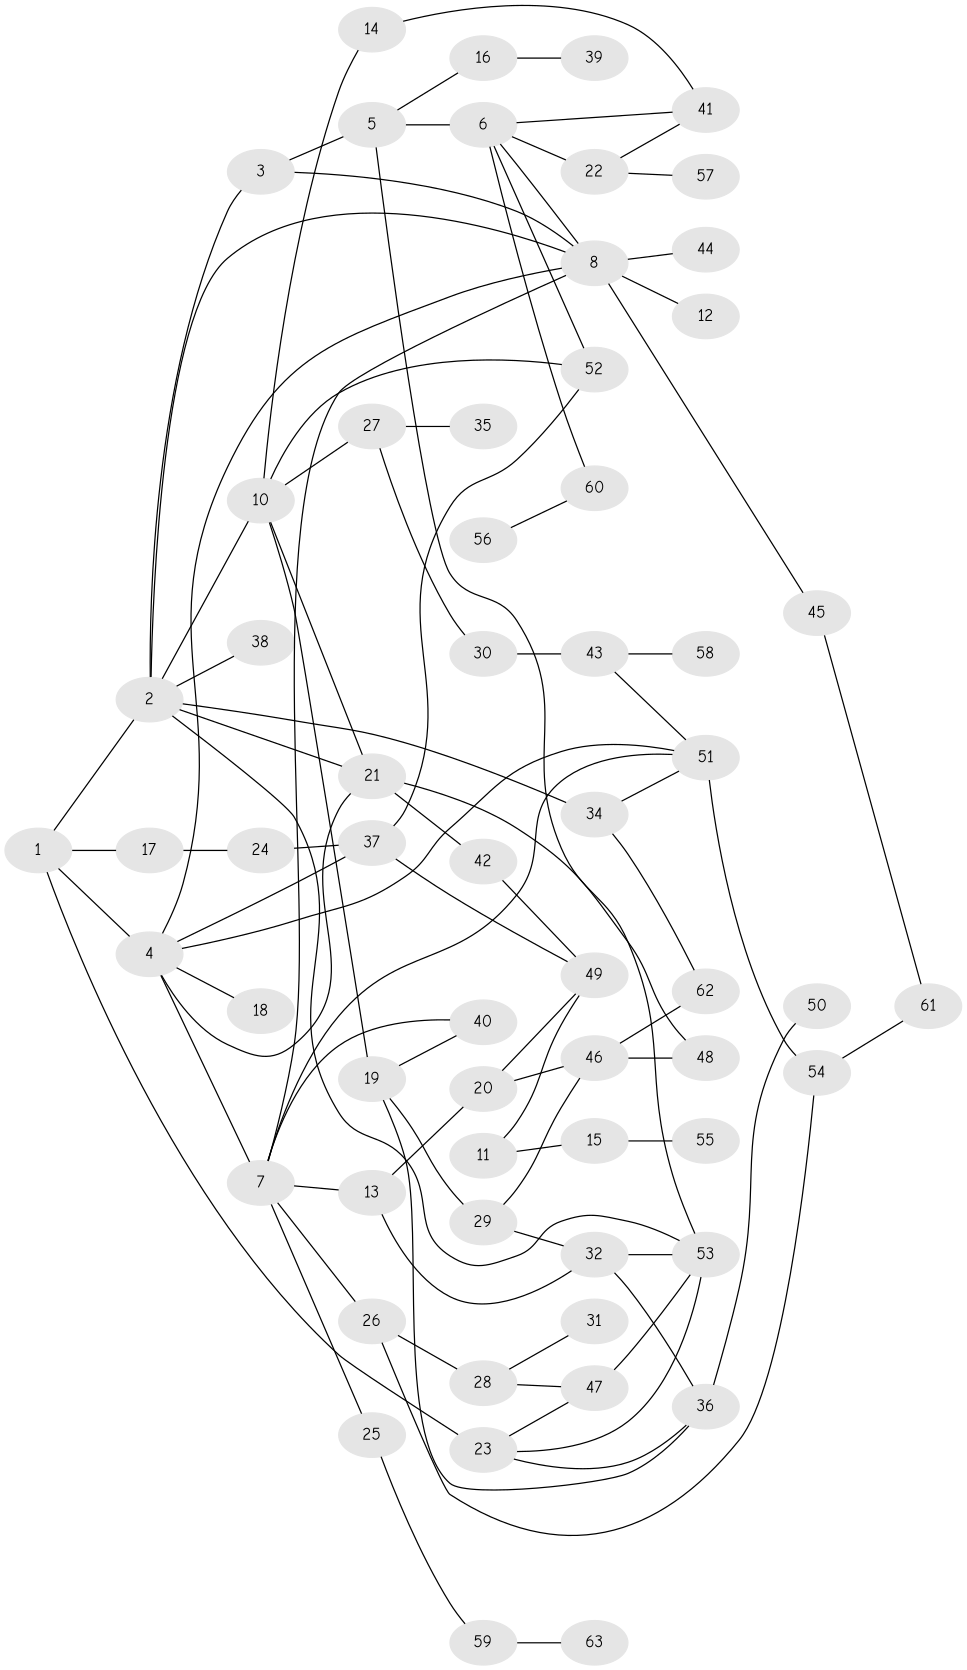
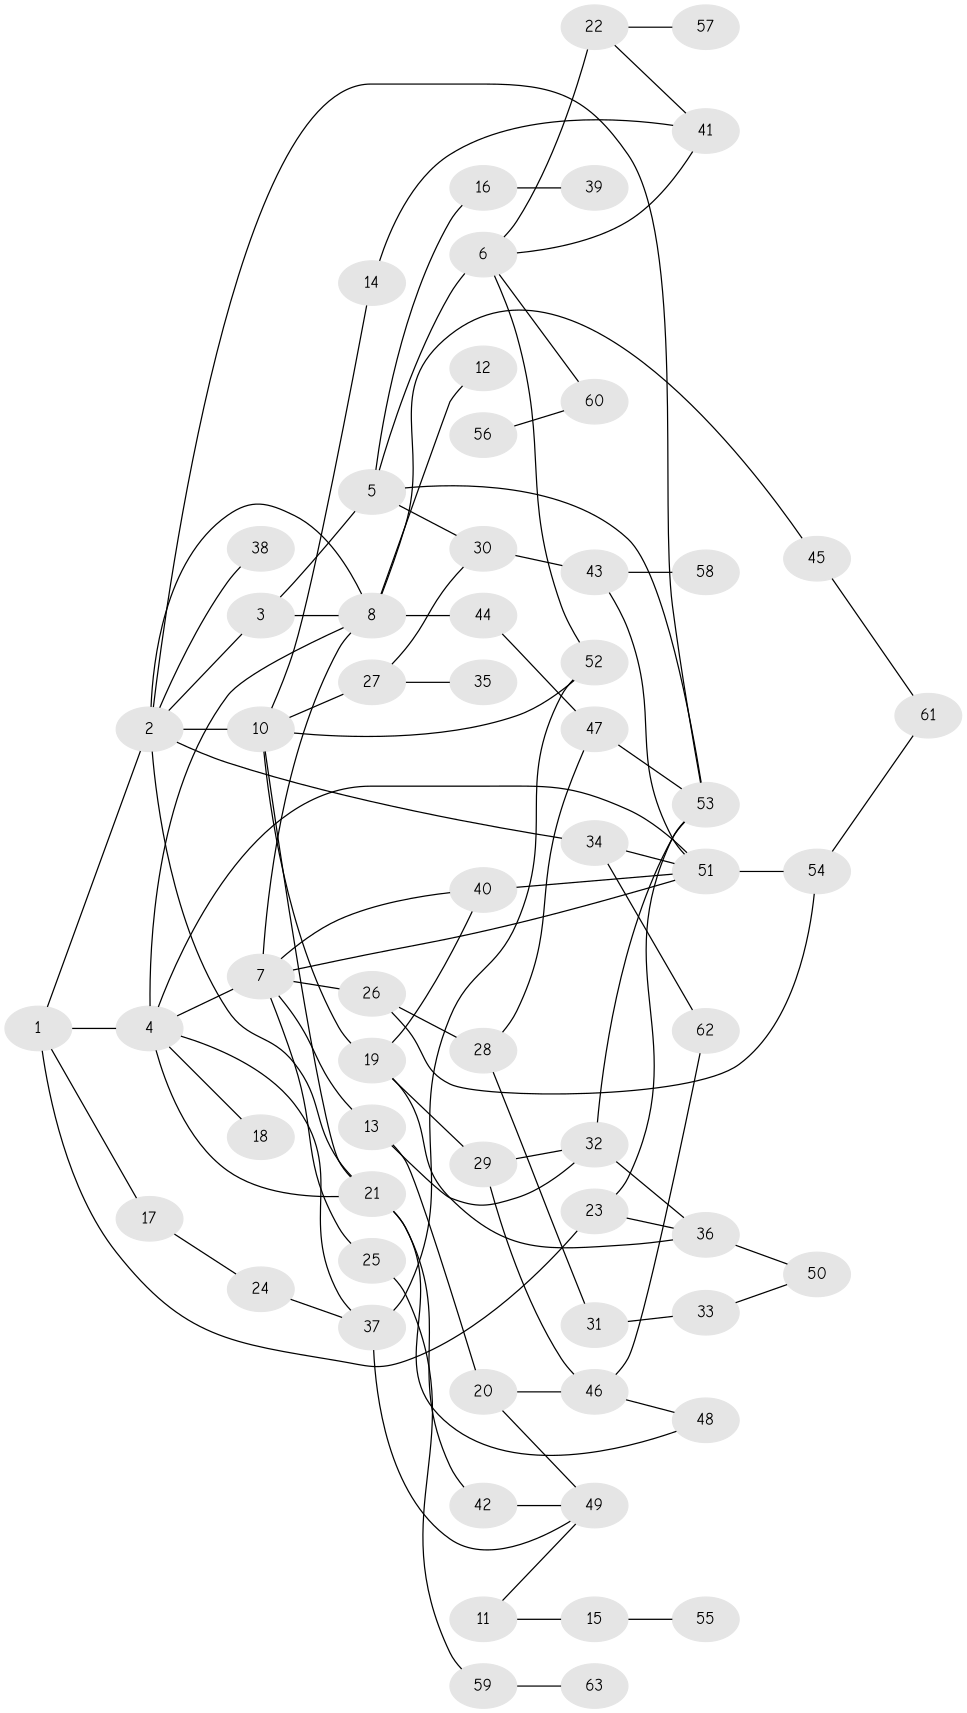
(540, 194) -> none
none -> (428, 520)
none -> (595, 881)
none -> (706, 1313)
(539, 1419) -> (539, 672)
